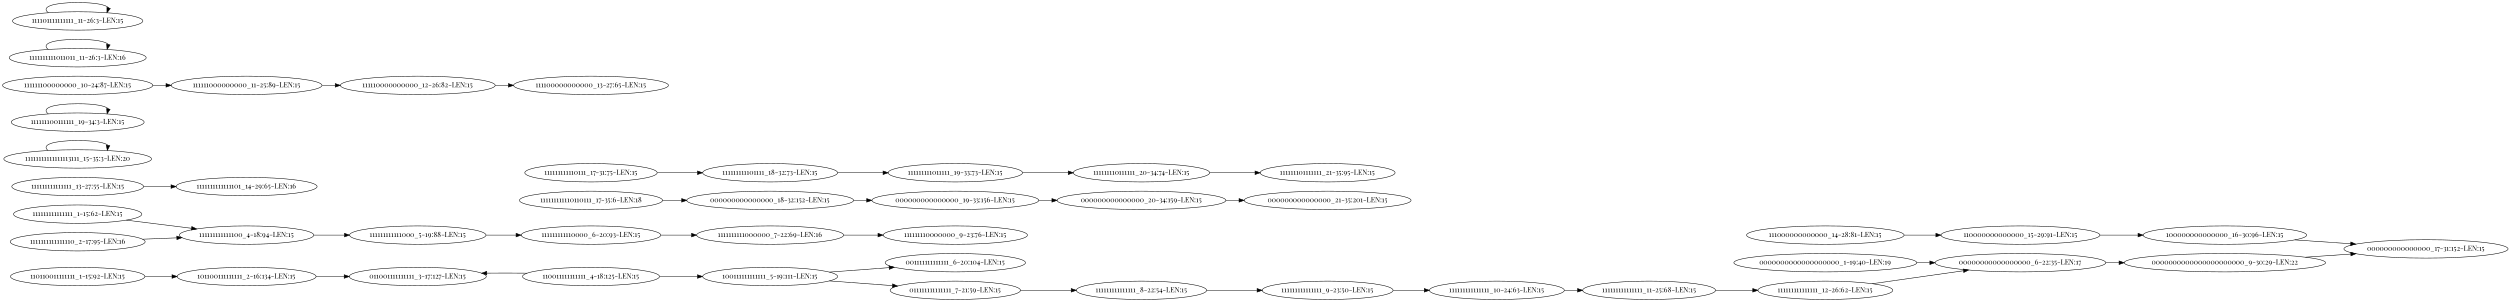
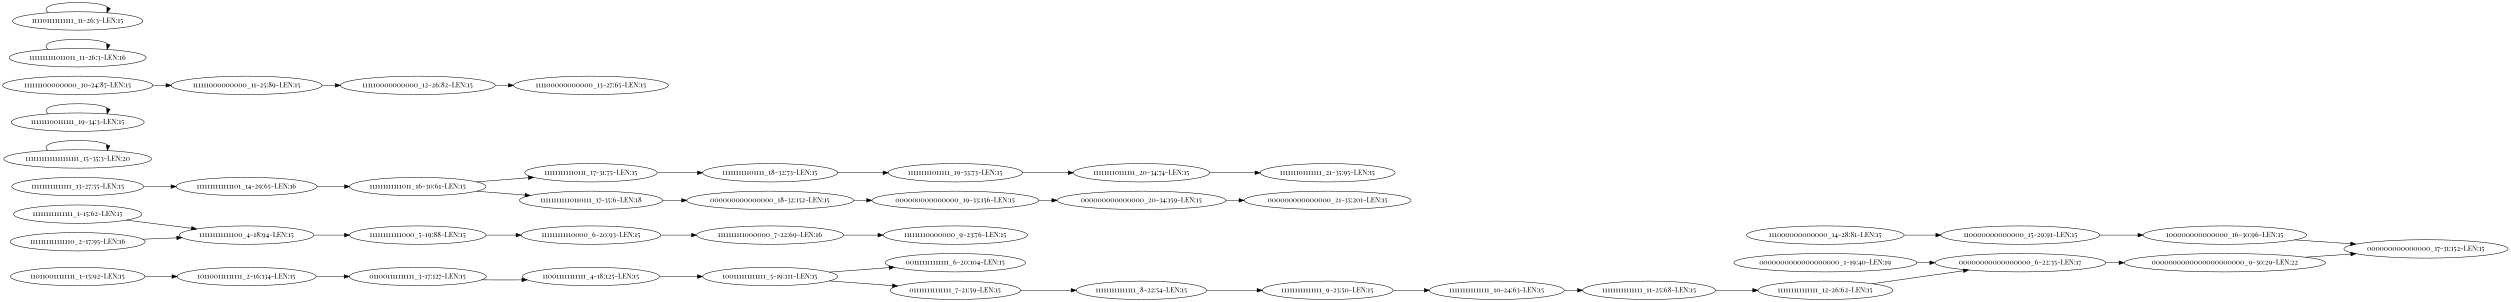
(78, 159) -> (78, 159)
none -> (418, 187)
(507, 273) -> (502, 280)
